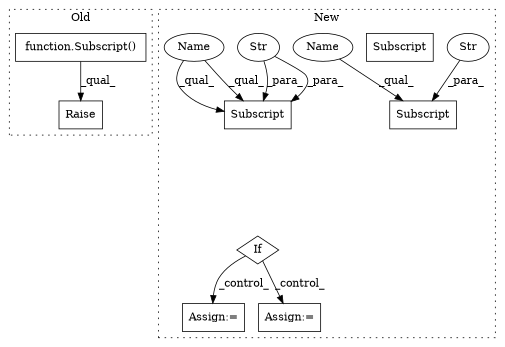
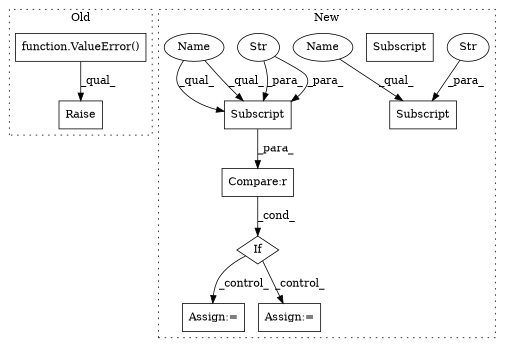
(81, 47) -> (81, 47)
none -> (258, 182)
